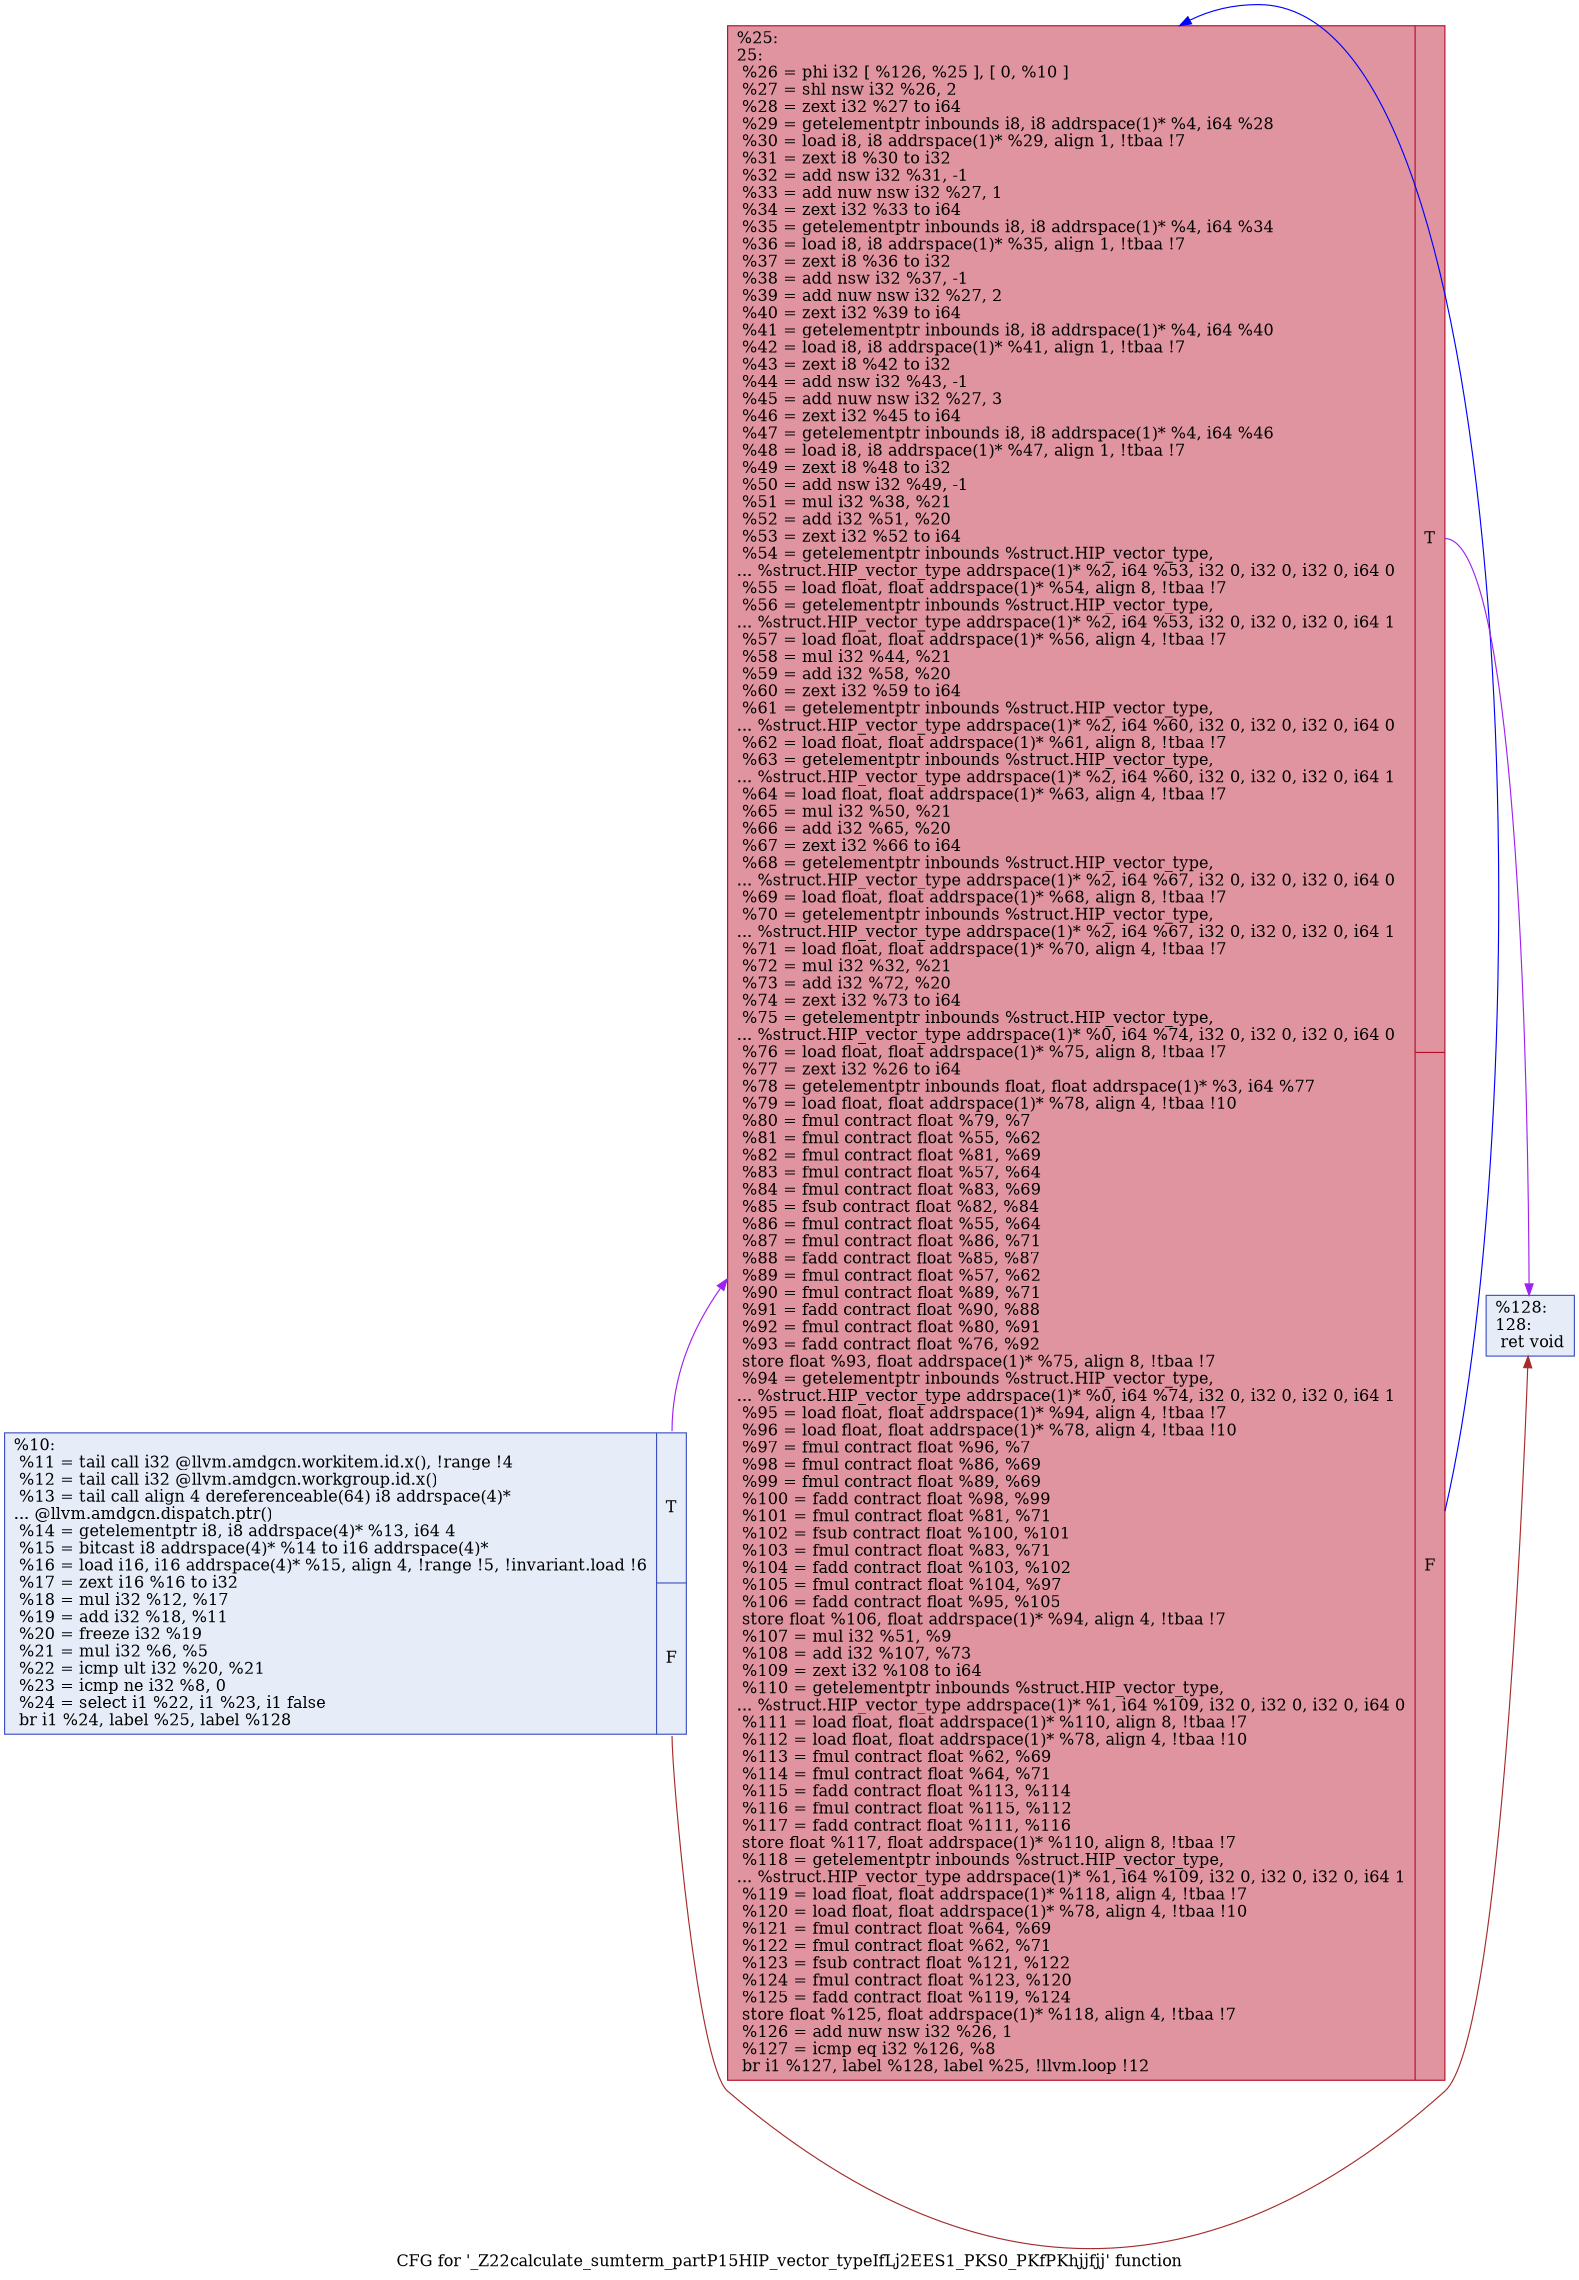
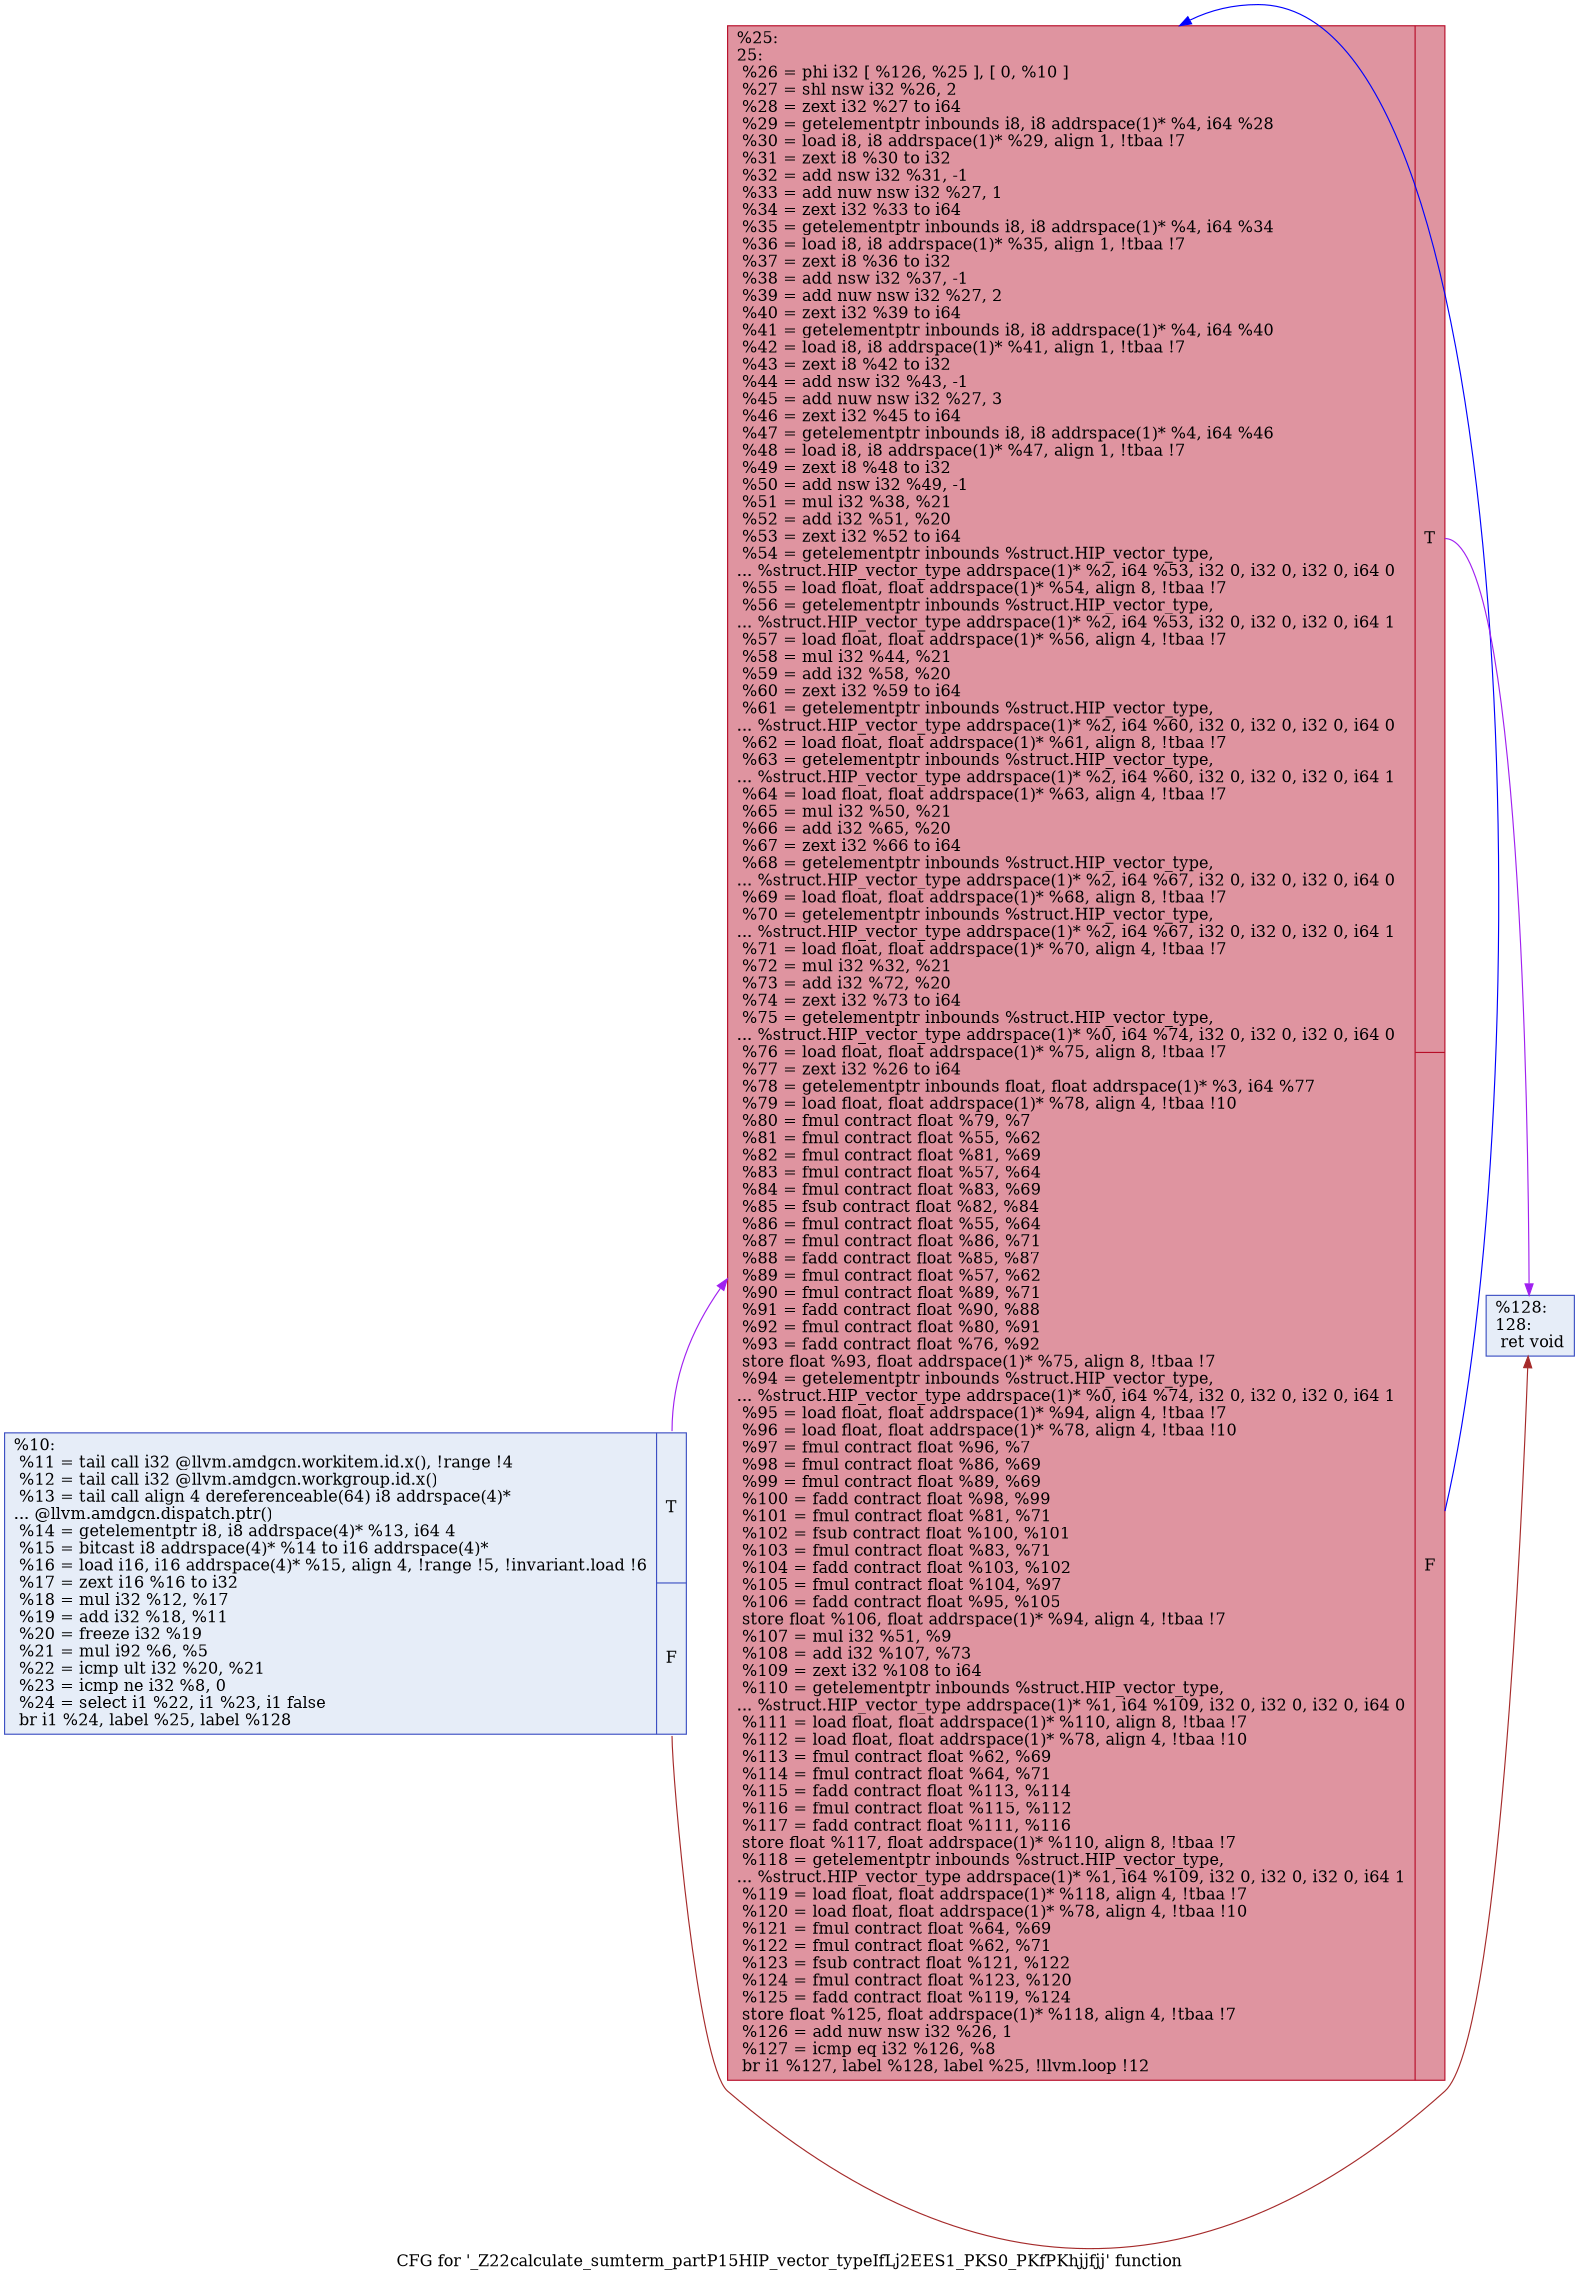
(111, 1652) -> (111, 1652)
